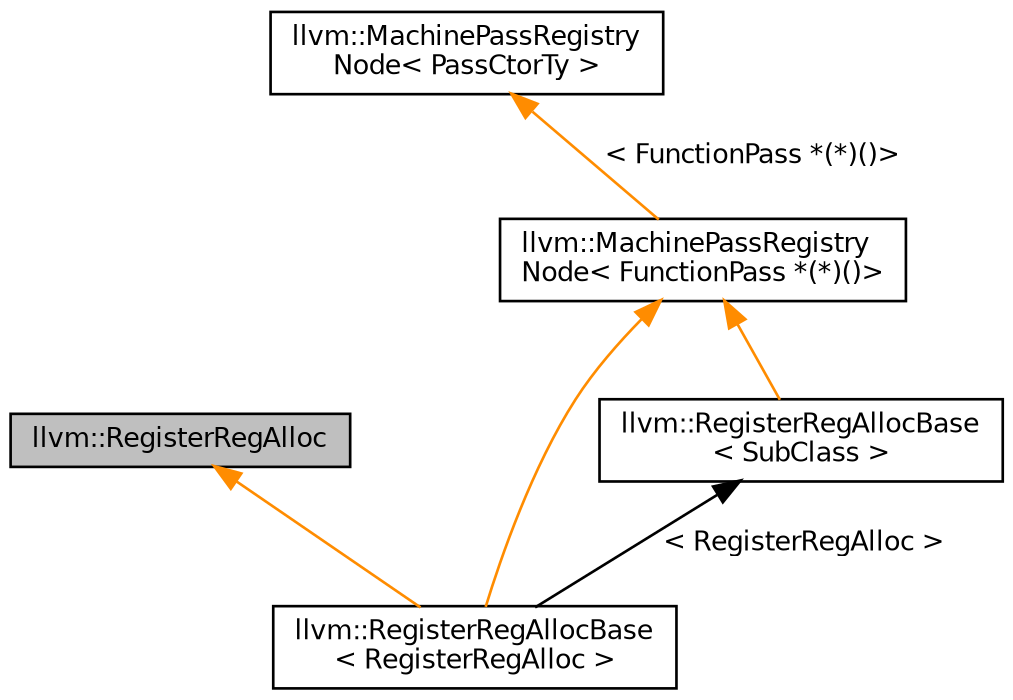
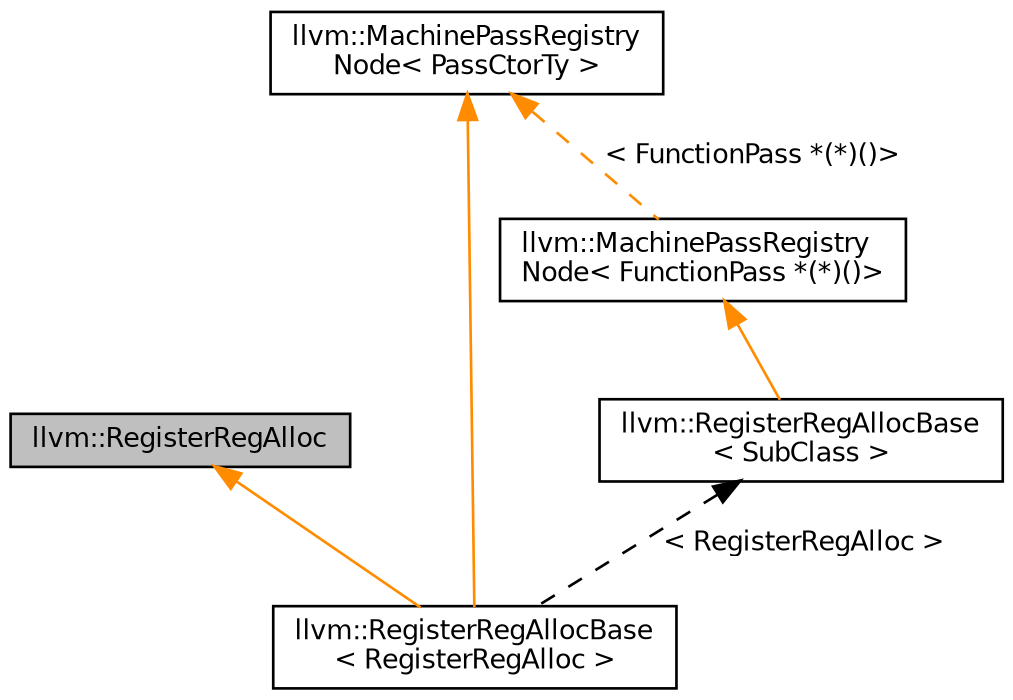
(596, 166) -> (596, 166)
(546, 453) -> (471, 364)
(626, 551) -> (626, 551)
